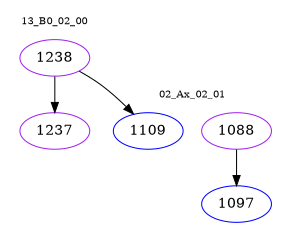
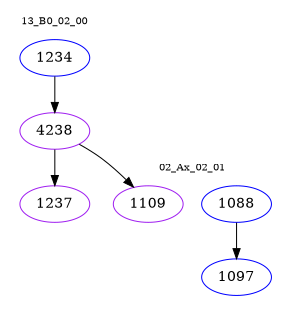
(55, 58) -> (55, 131)
none -> (55, 58)
(148, 131) -> (148, 204)
(237, 131) -> (237, 204)
